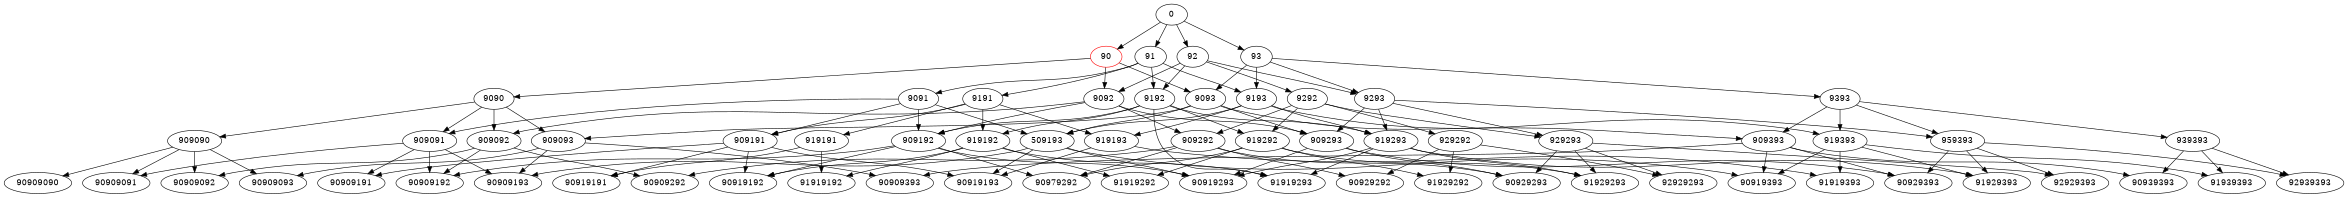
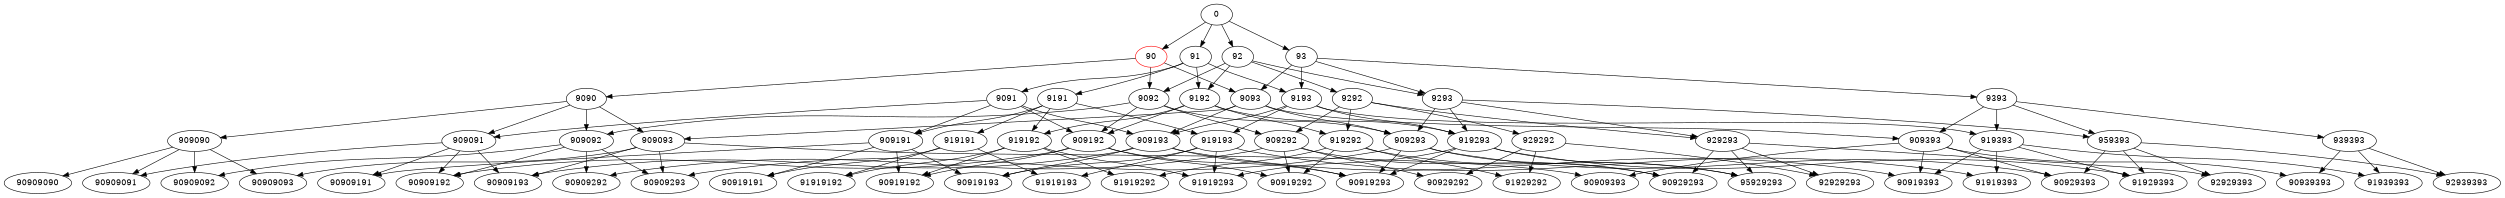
(1047, 141) -> (1153, 141)
(1161, 145) -> (1216, 159)
none -> (665, 183)
(1056, 183) -> (1292, 183)
none -> (1056, 183)
(1605, 183) -> (1762, 183)
